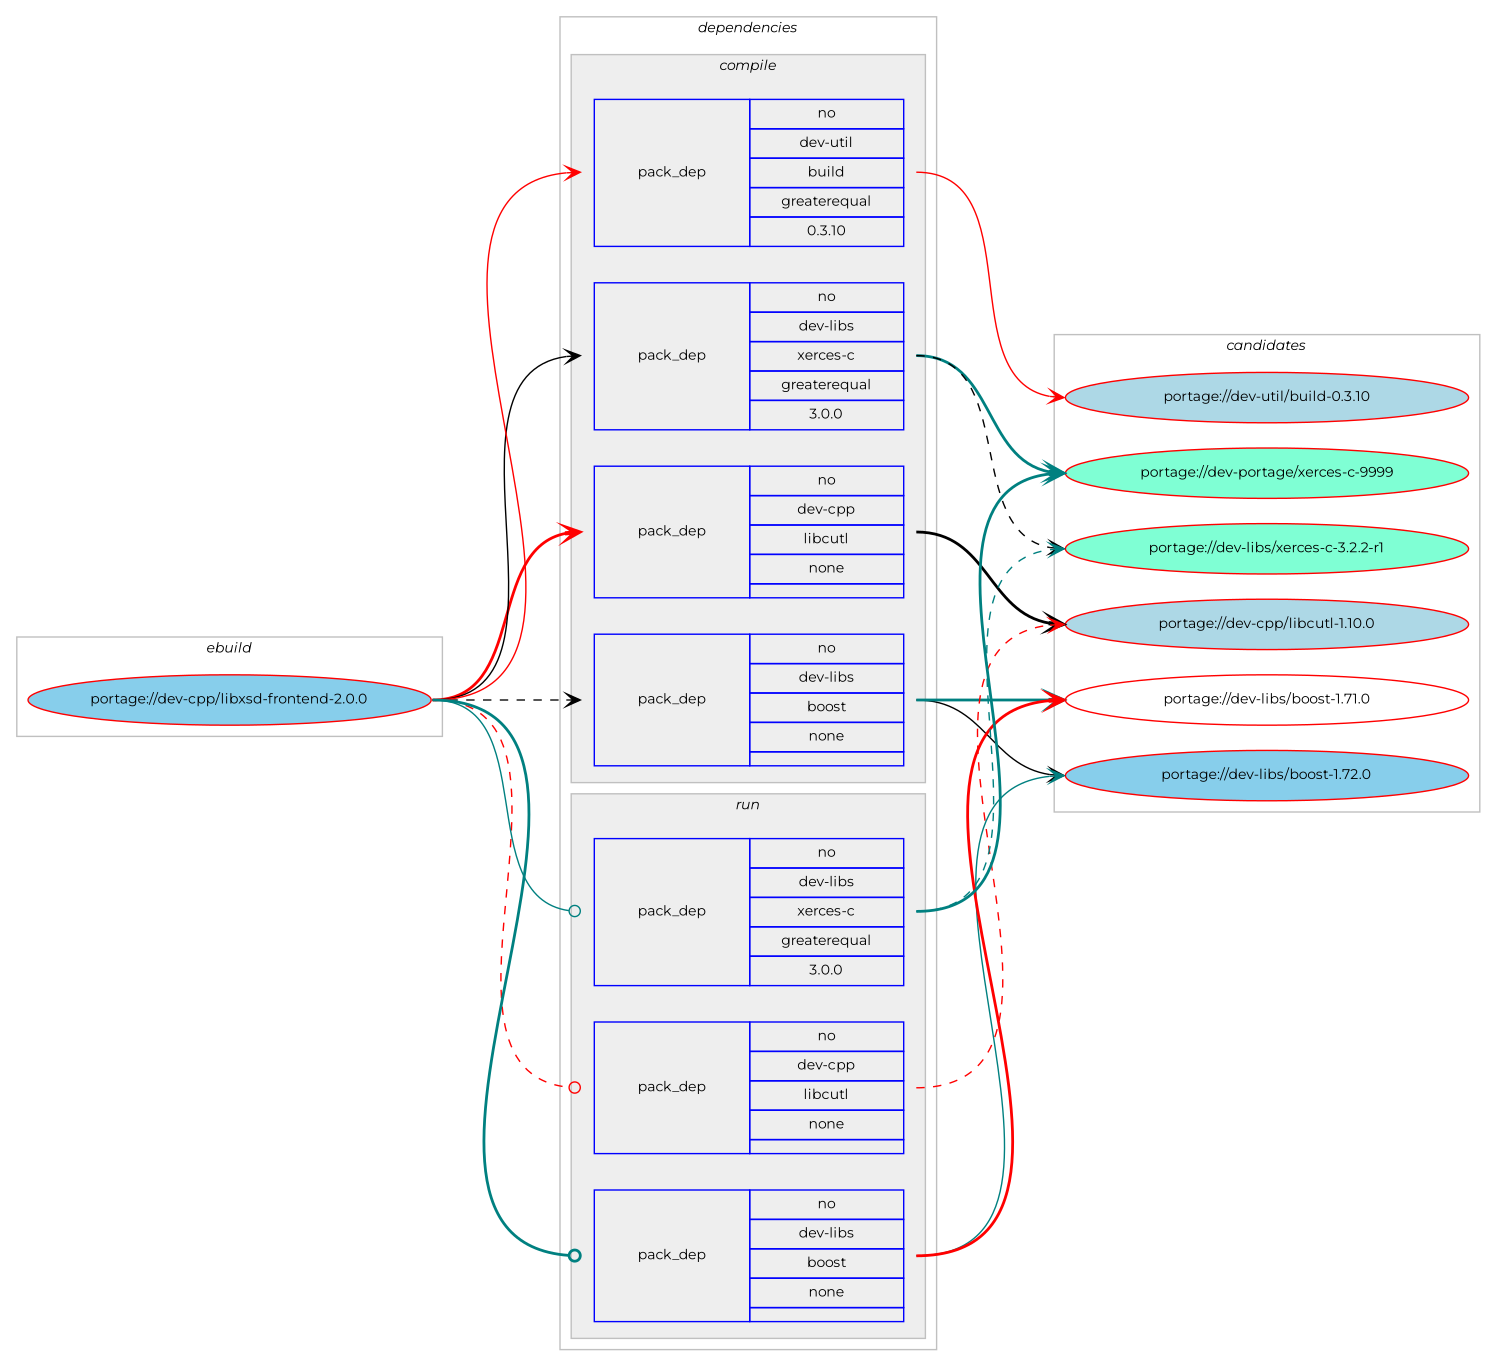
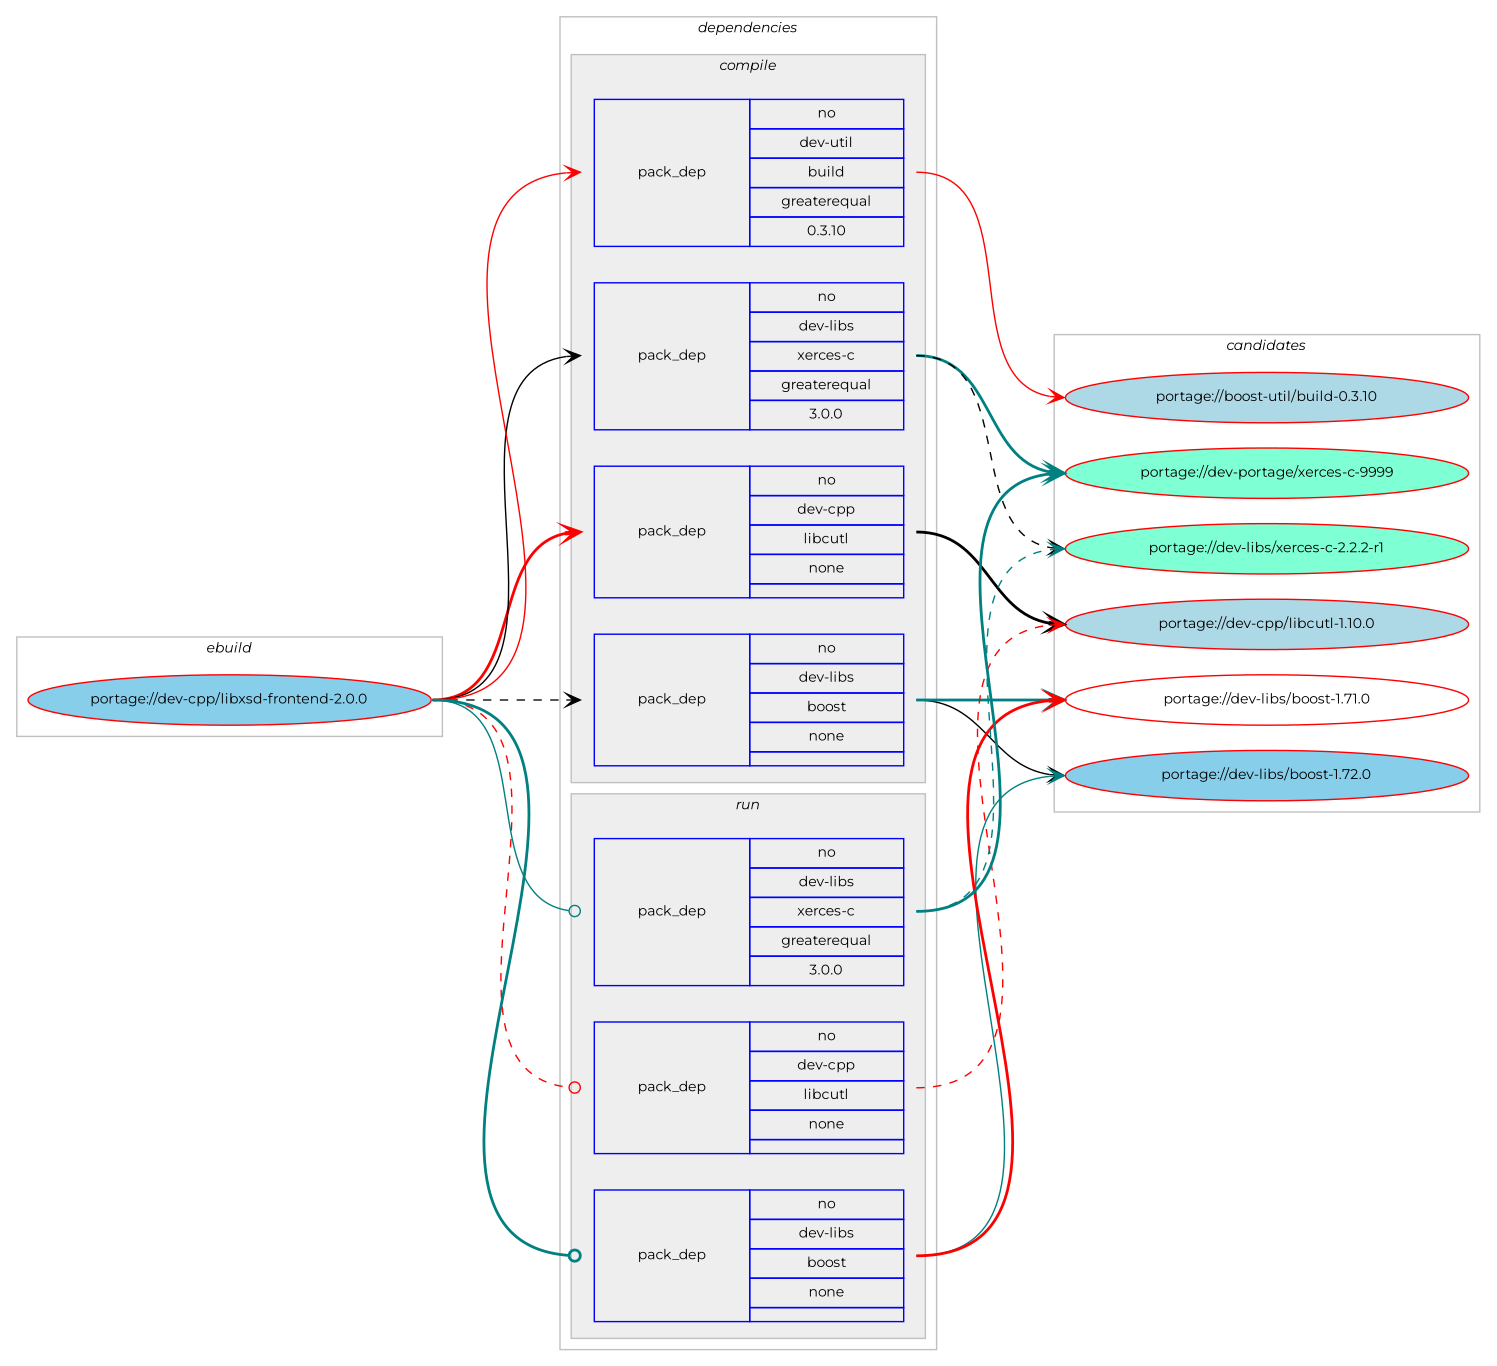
(1267, 398) -> (1267, 398)
(1267, 549) -> (1267, 549)
